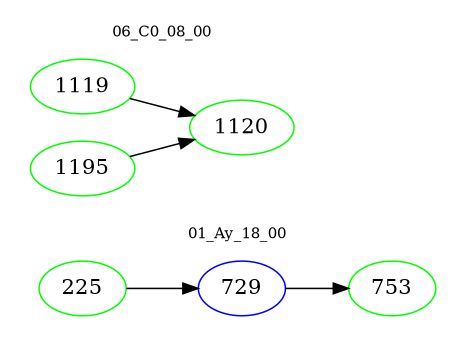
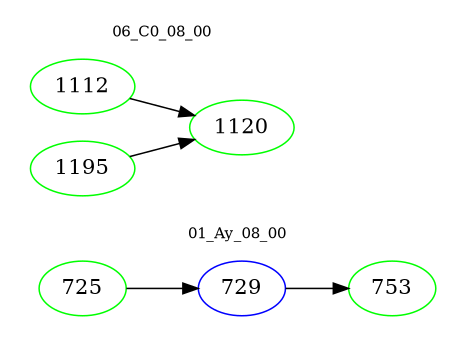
(83, 87) -> (83, 87)
(237, 235) -> (237, 235)
(83, 288) -> (83, 288)
